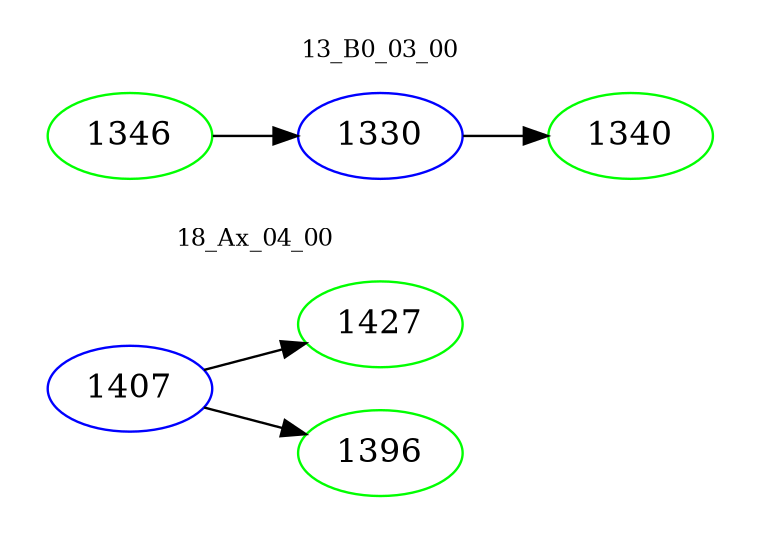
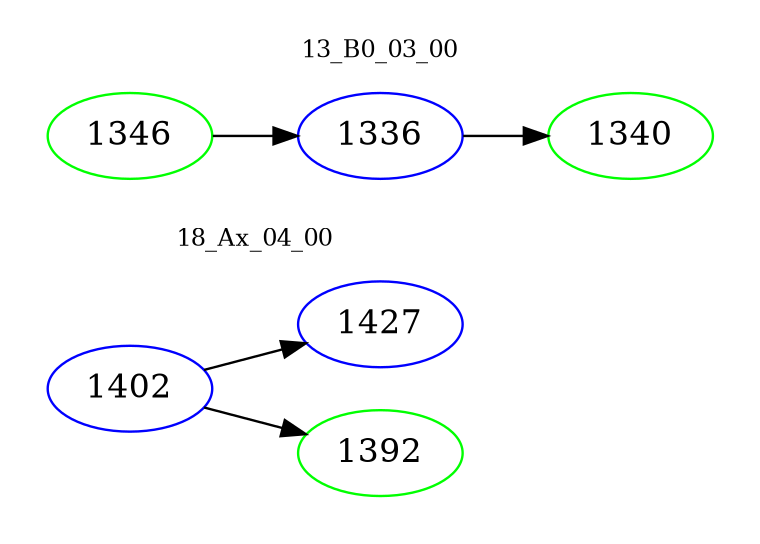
(380, 136) -> (380, 136)
(380, 324) -> (380, 324)
(130, 389) -> (130, 389)
(380, 453) -> (380, 453)
